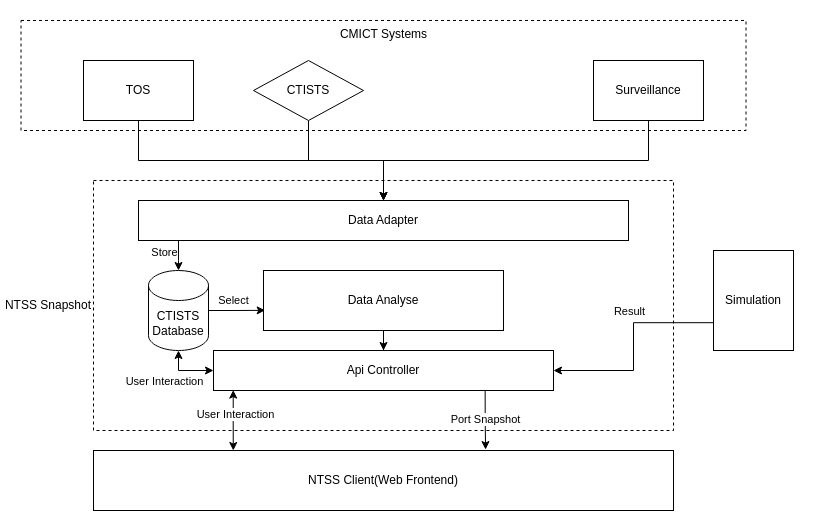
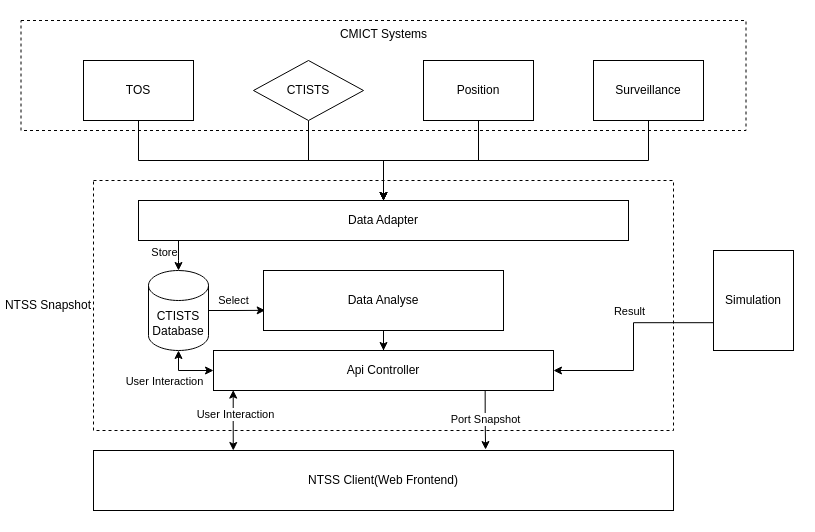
none -> (479, 91)
none -> (479, 140)
